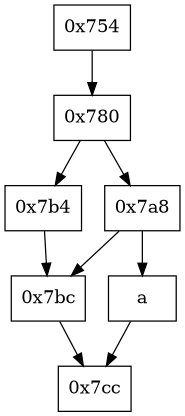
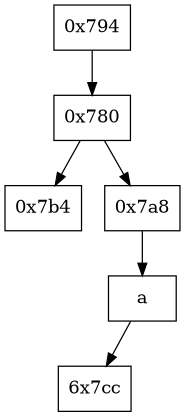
(92, 28) -> (92, 28)
(48, 298) -> none
(95, 389) -> (95, 389)
